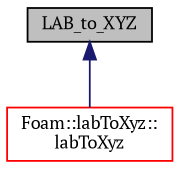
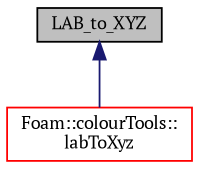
(90, 134) -> (100, 134)
